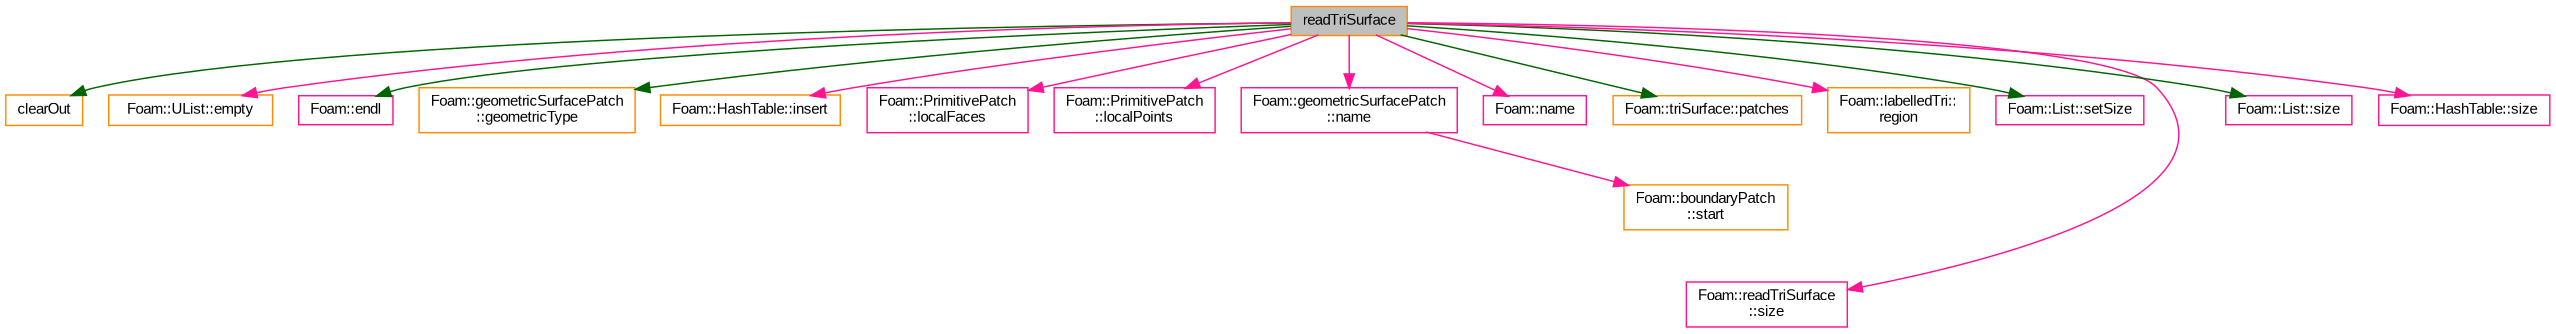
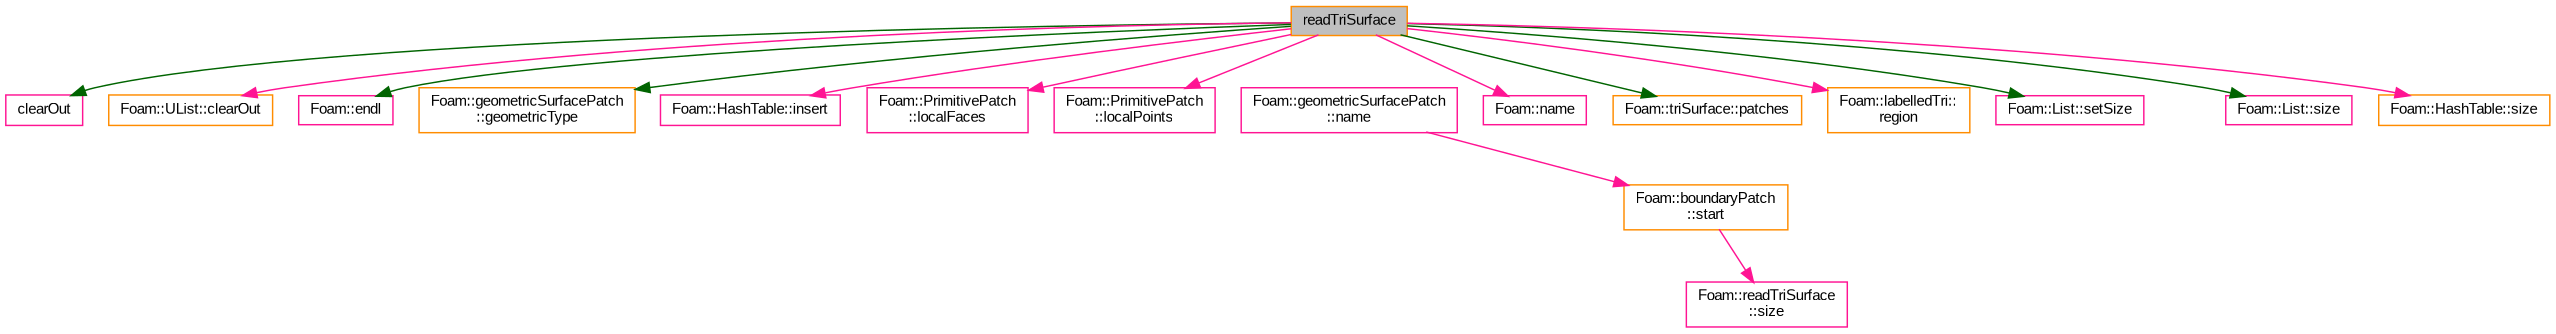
(1349, 54) -> none
(2161, 95) -> (1732, 250)
(44, 110) -> (44, 110)
(191, 110) -> (191, 110)
(750, 110) -> (750, 110)
(2464, 110) -> (2464, 110)
